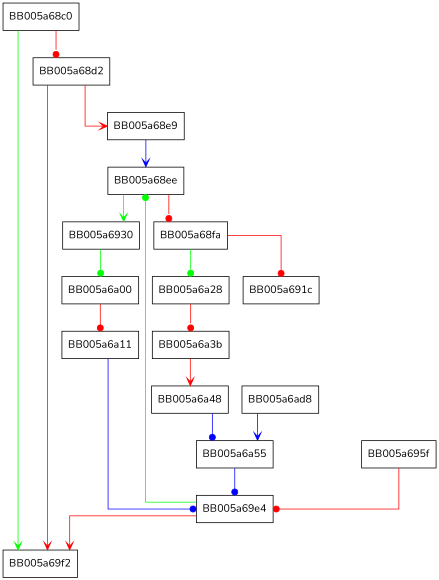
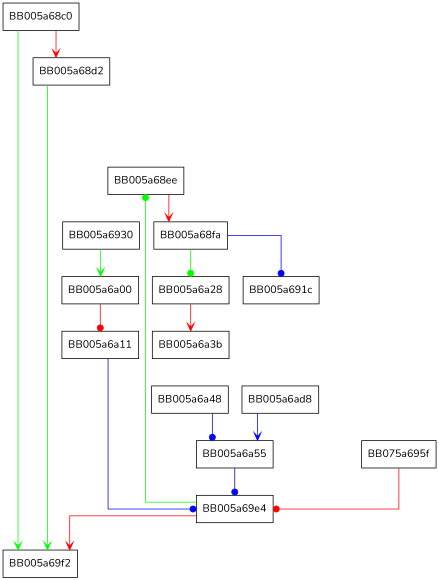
(56, 40) -> (56, 40)
(146, 126) -> none
(124, 204) -> none
(169, 204) -> (169, 204)
(272, 236) -> (272, 236)
(101, 260) -> (101, 260)
(47, 314) -> (47, 314)
(191, 314) -> (191, 314)
(190, 368) -> none
(399, 454) -> (399, 454)
